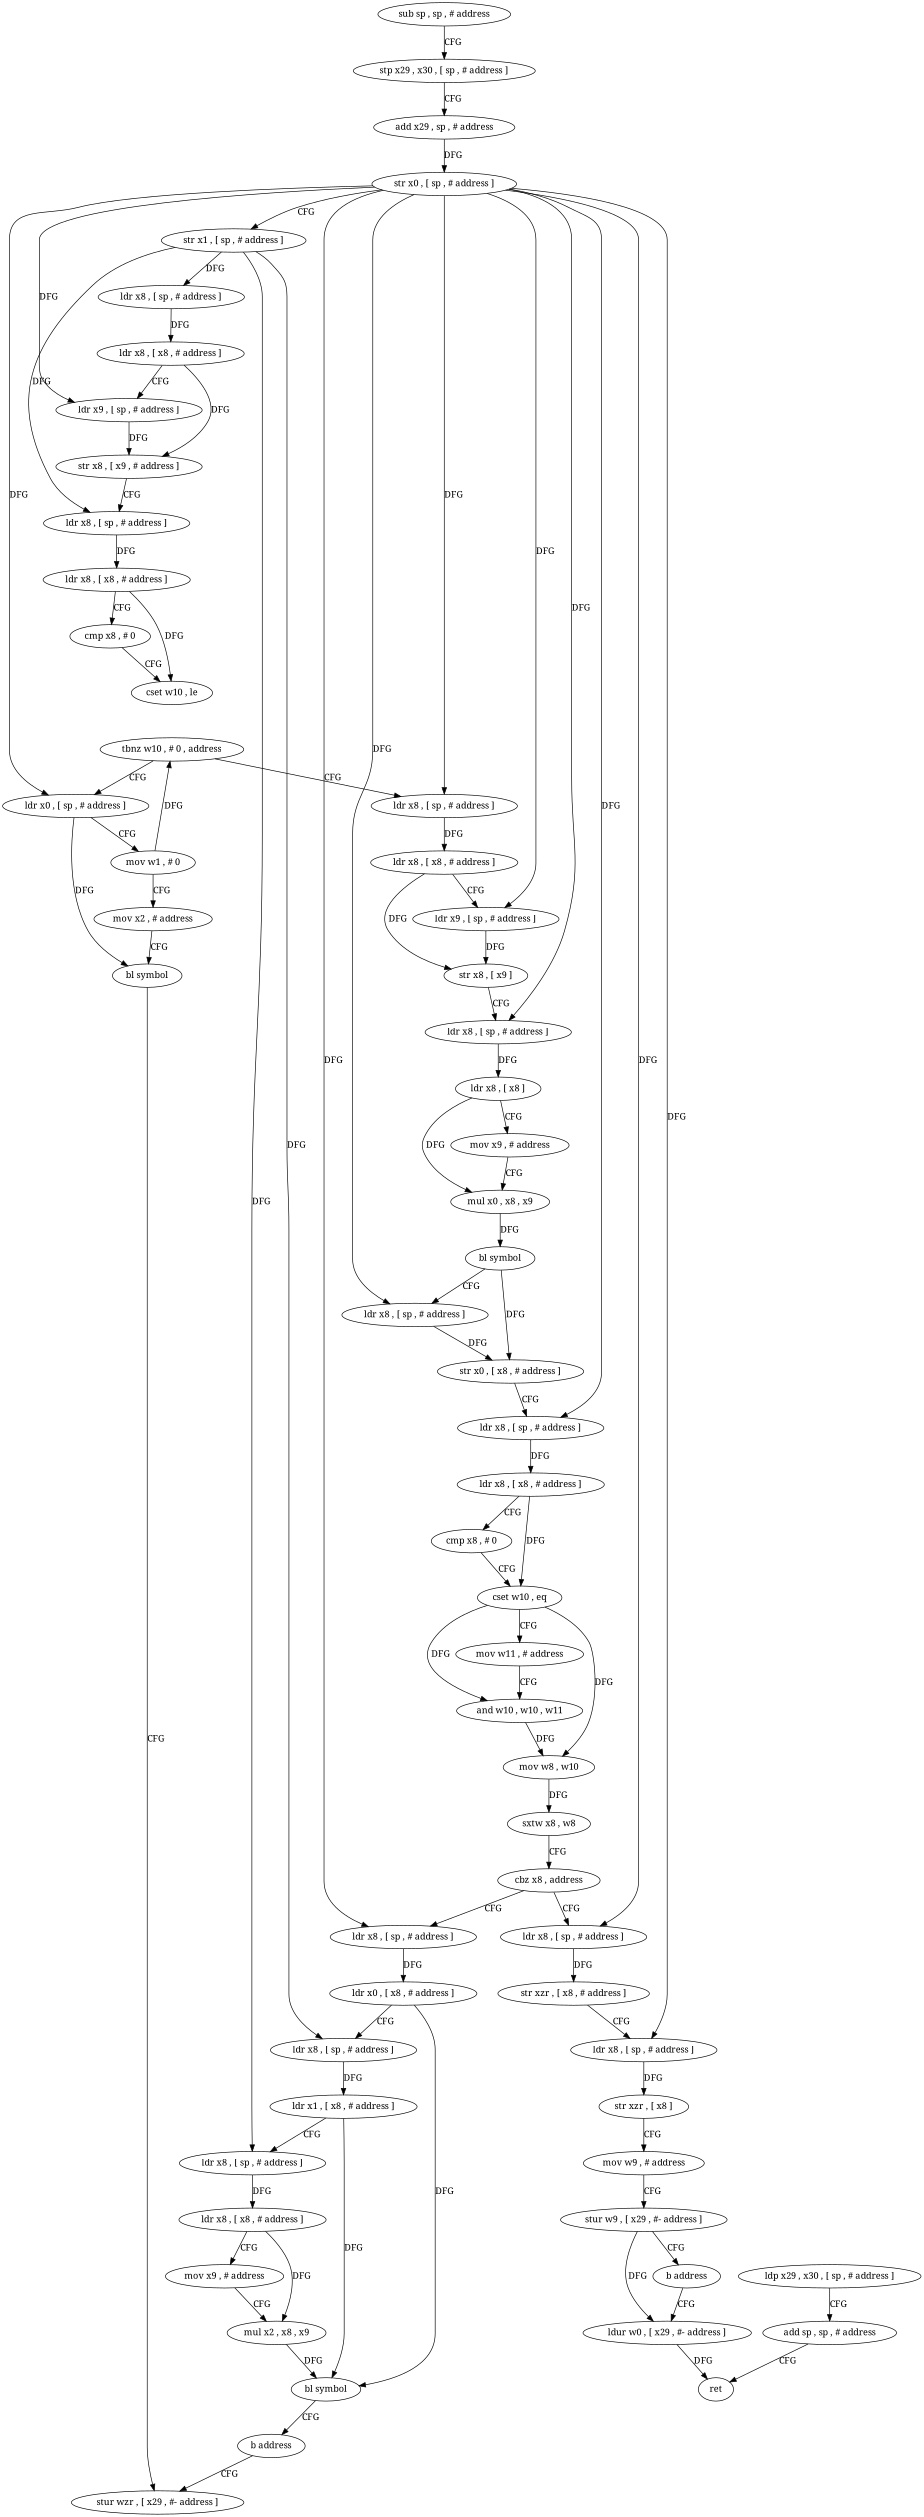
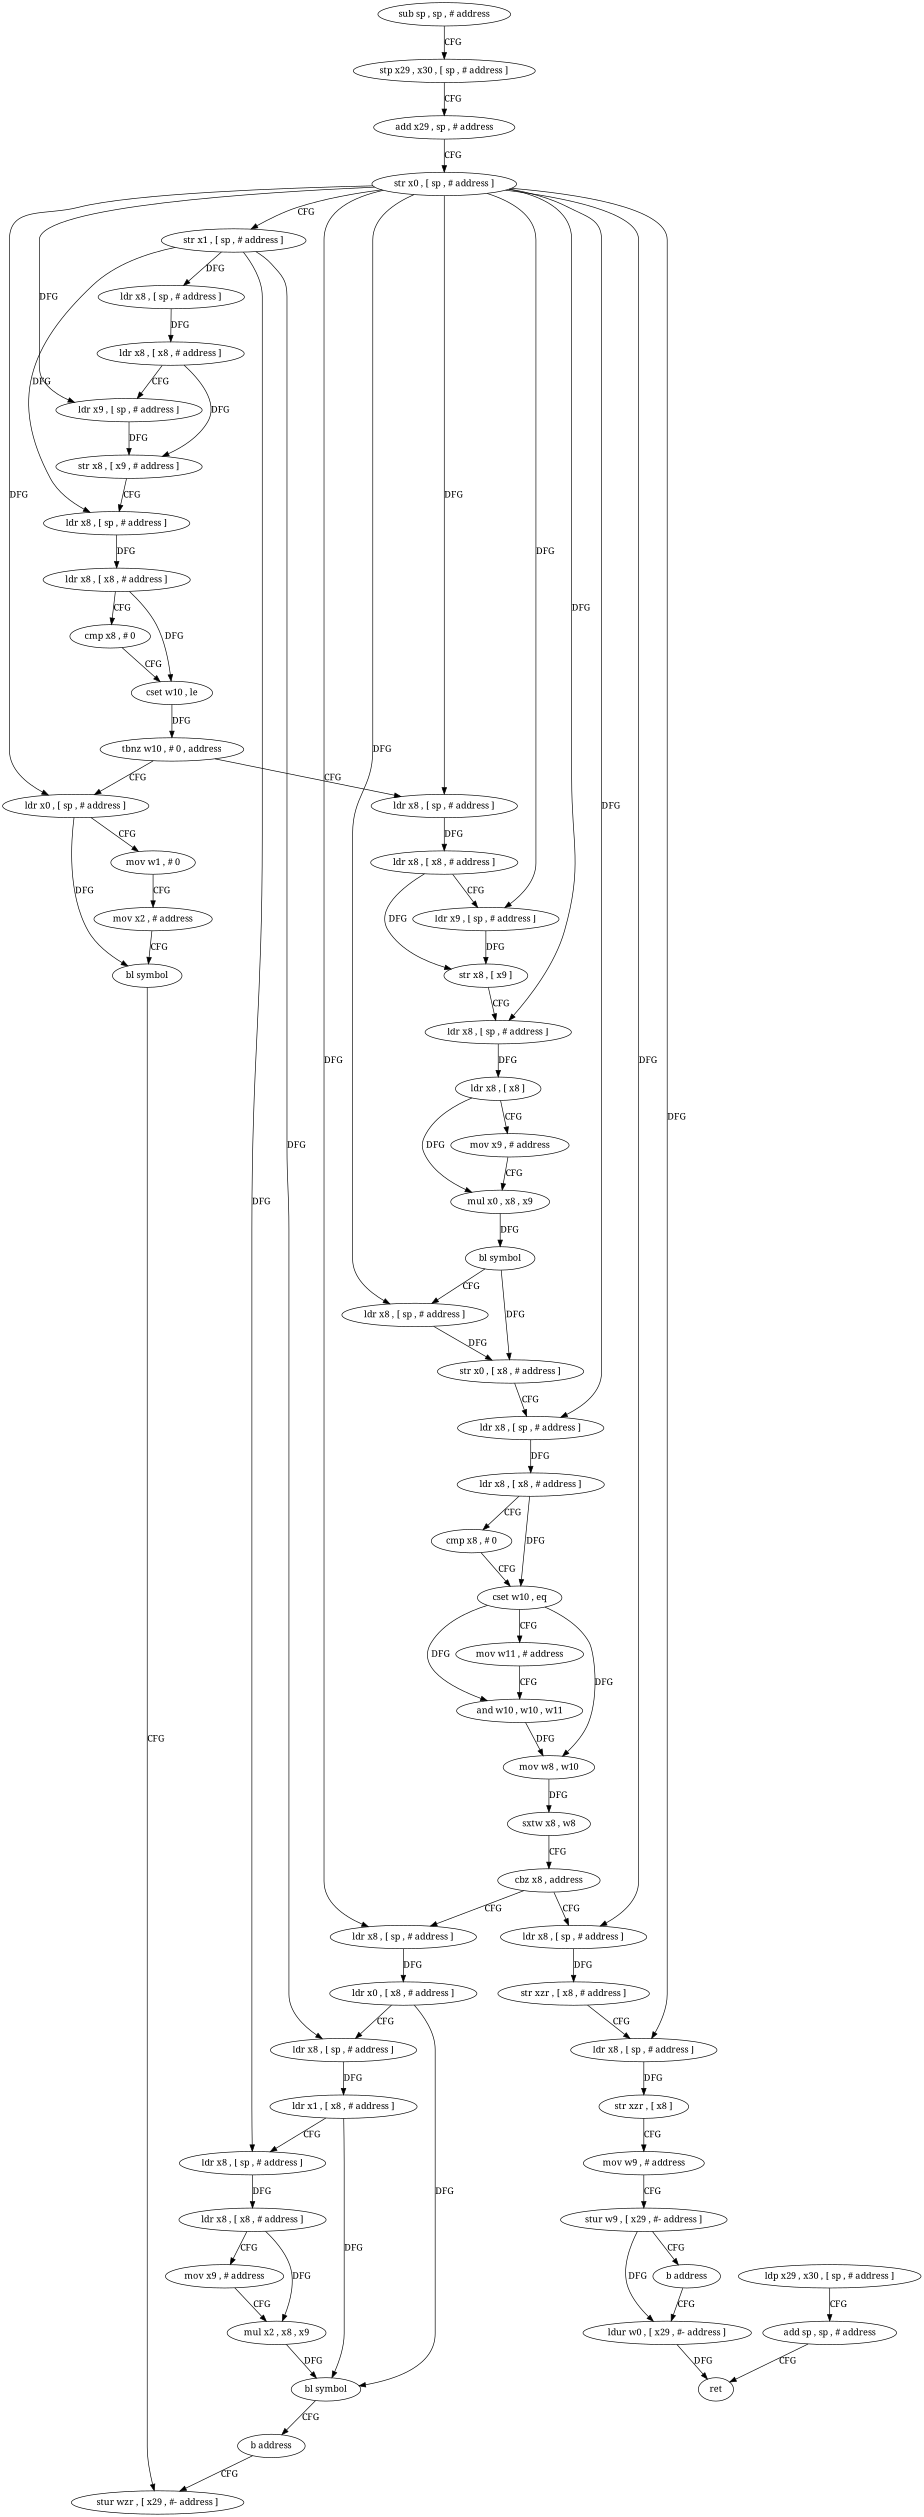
(453, 156) -> (453, 156)
(162, 809) -> (172, 718)
